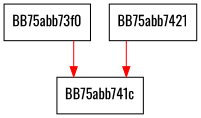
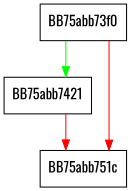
none -> (66, 54)
(100, 96) -> (83, 169)
